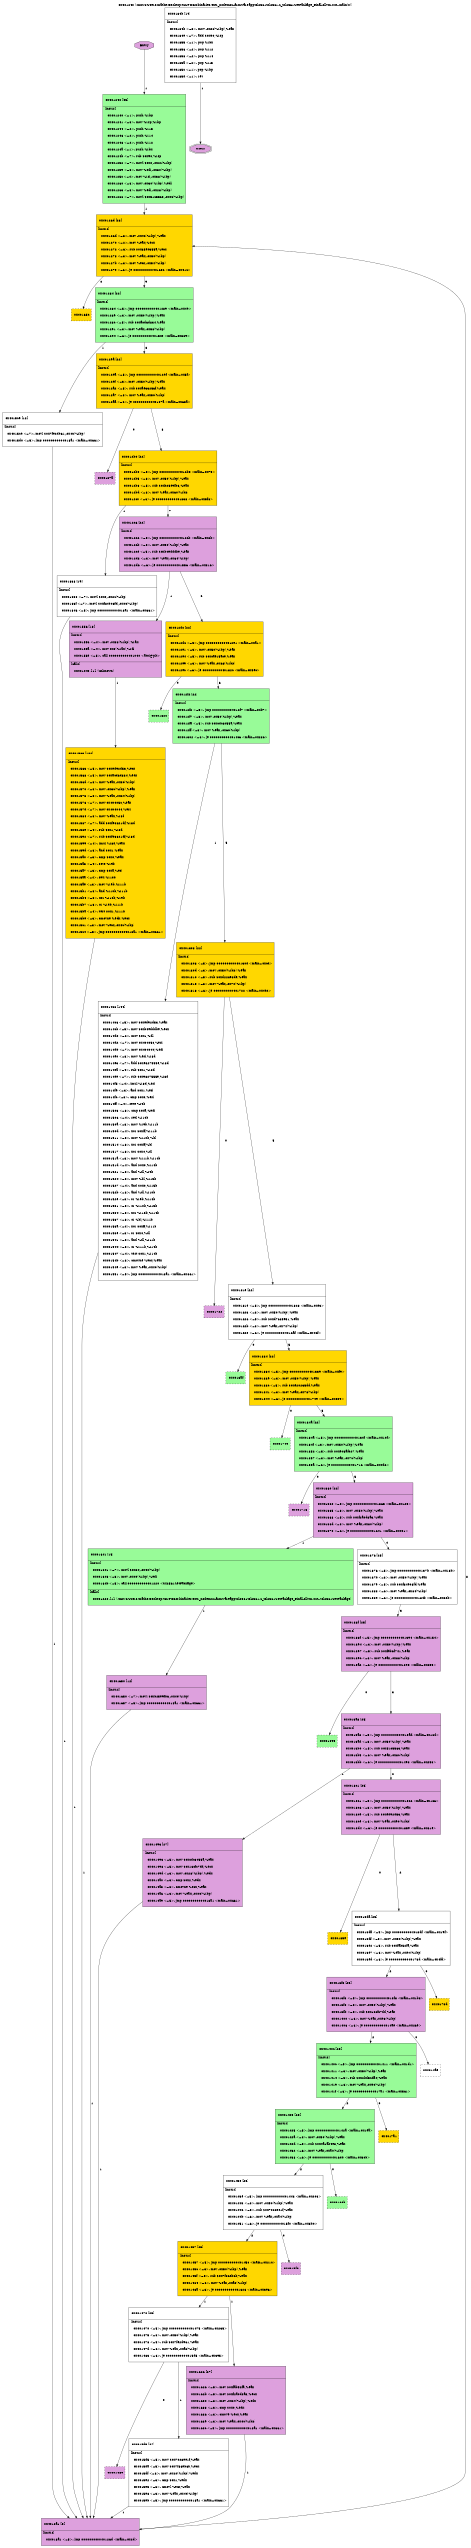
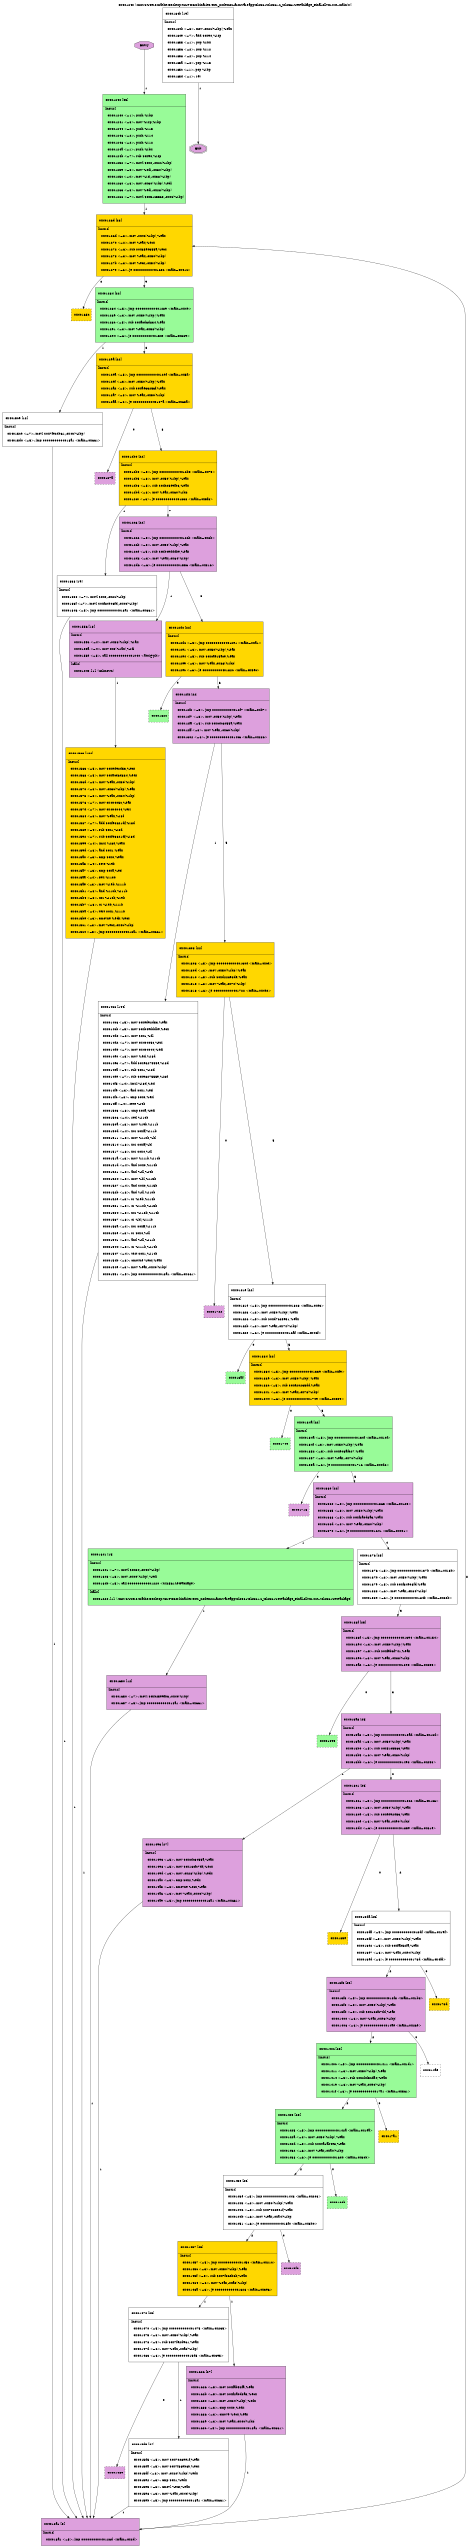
(200, 149) -> (198, 149)
(221, 716) -> (221, 716)
